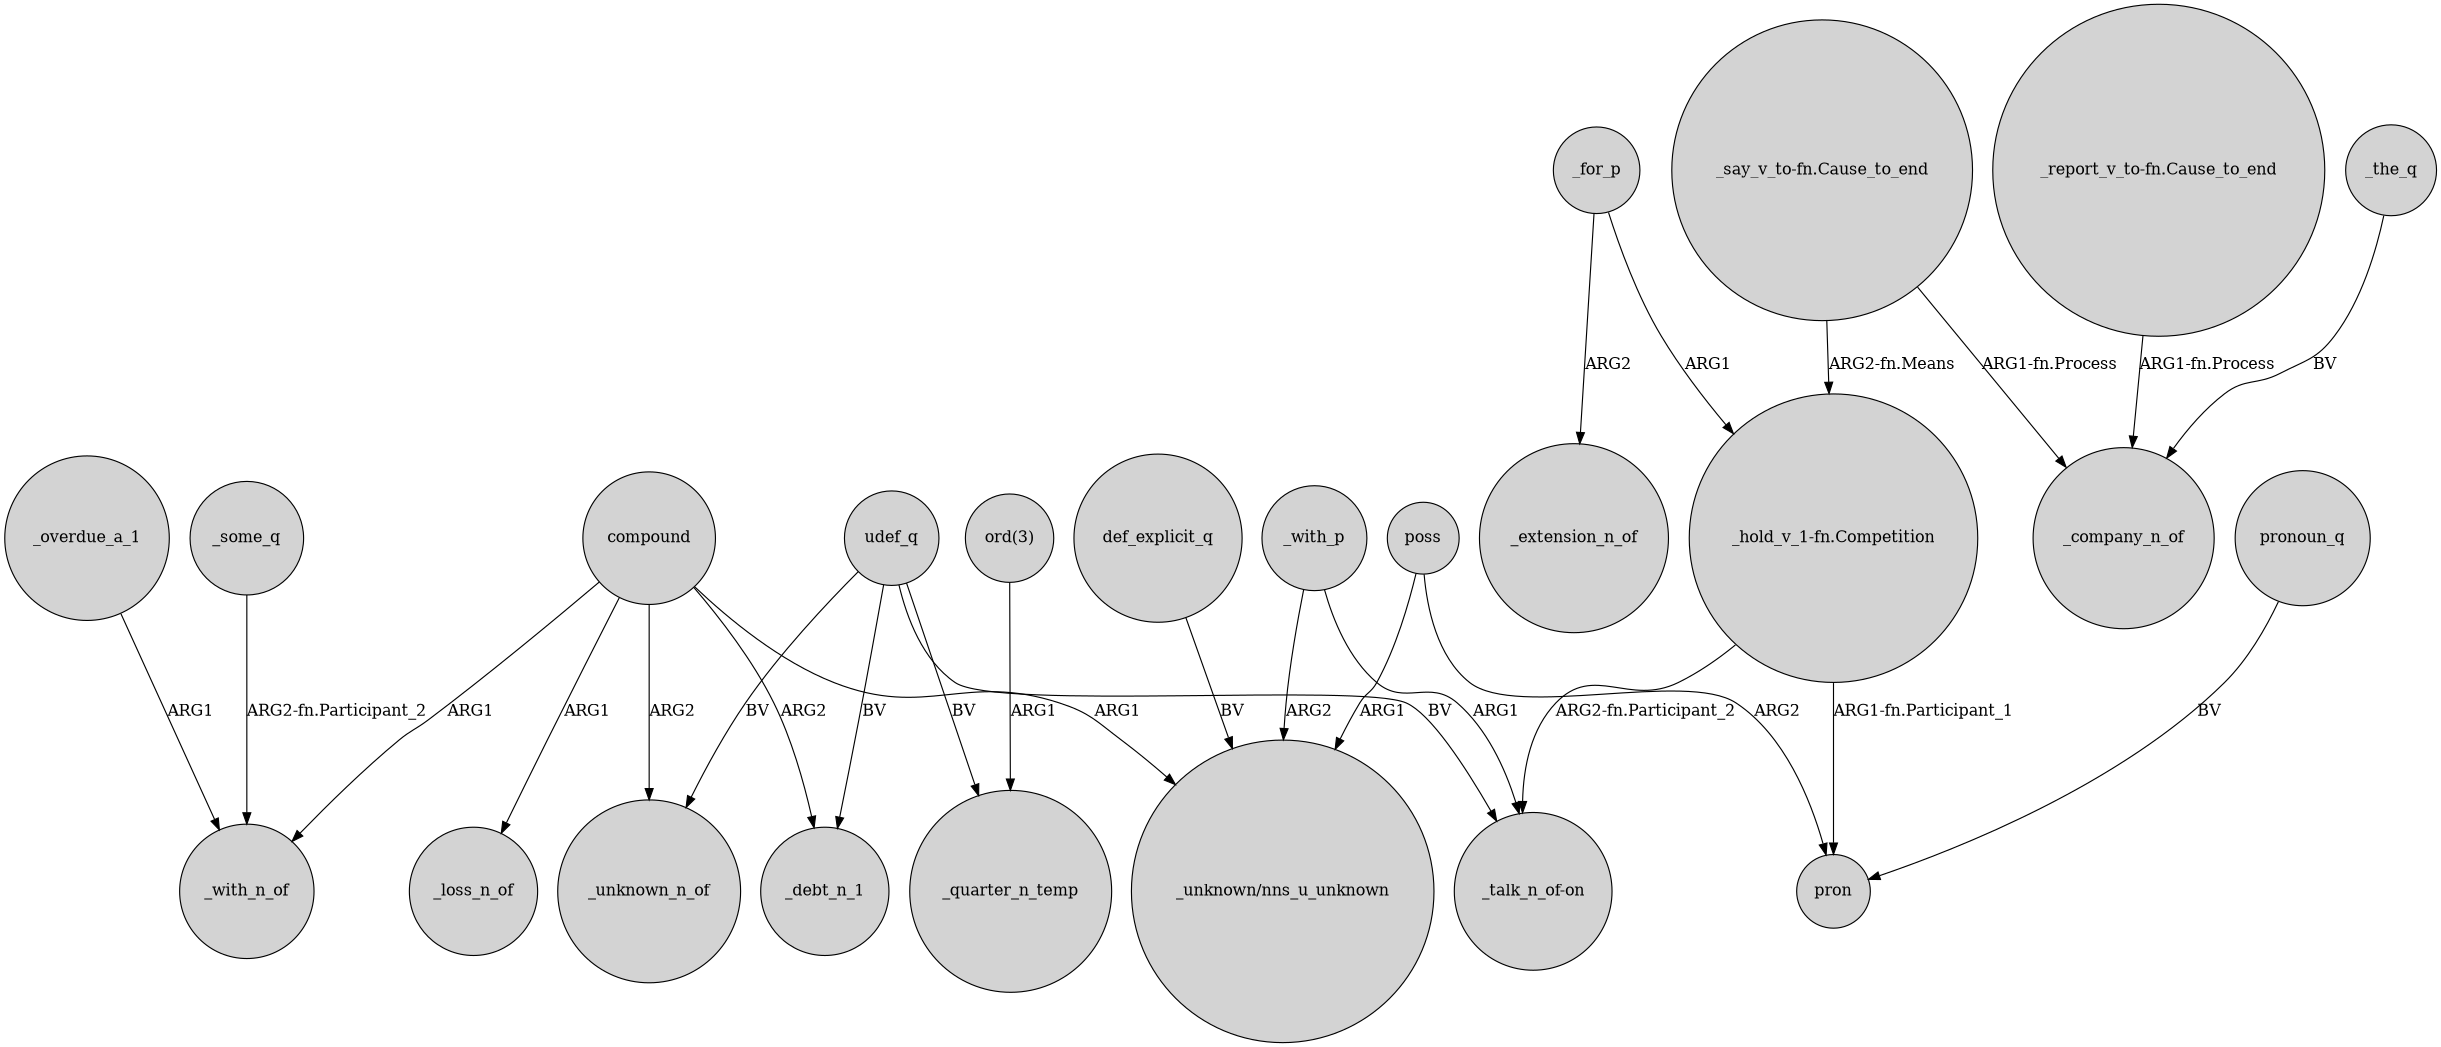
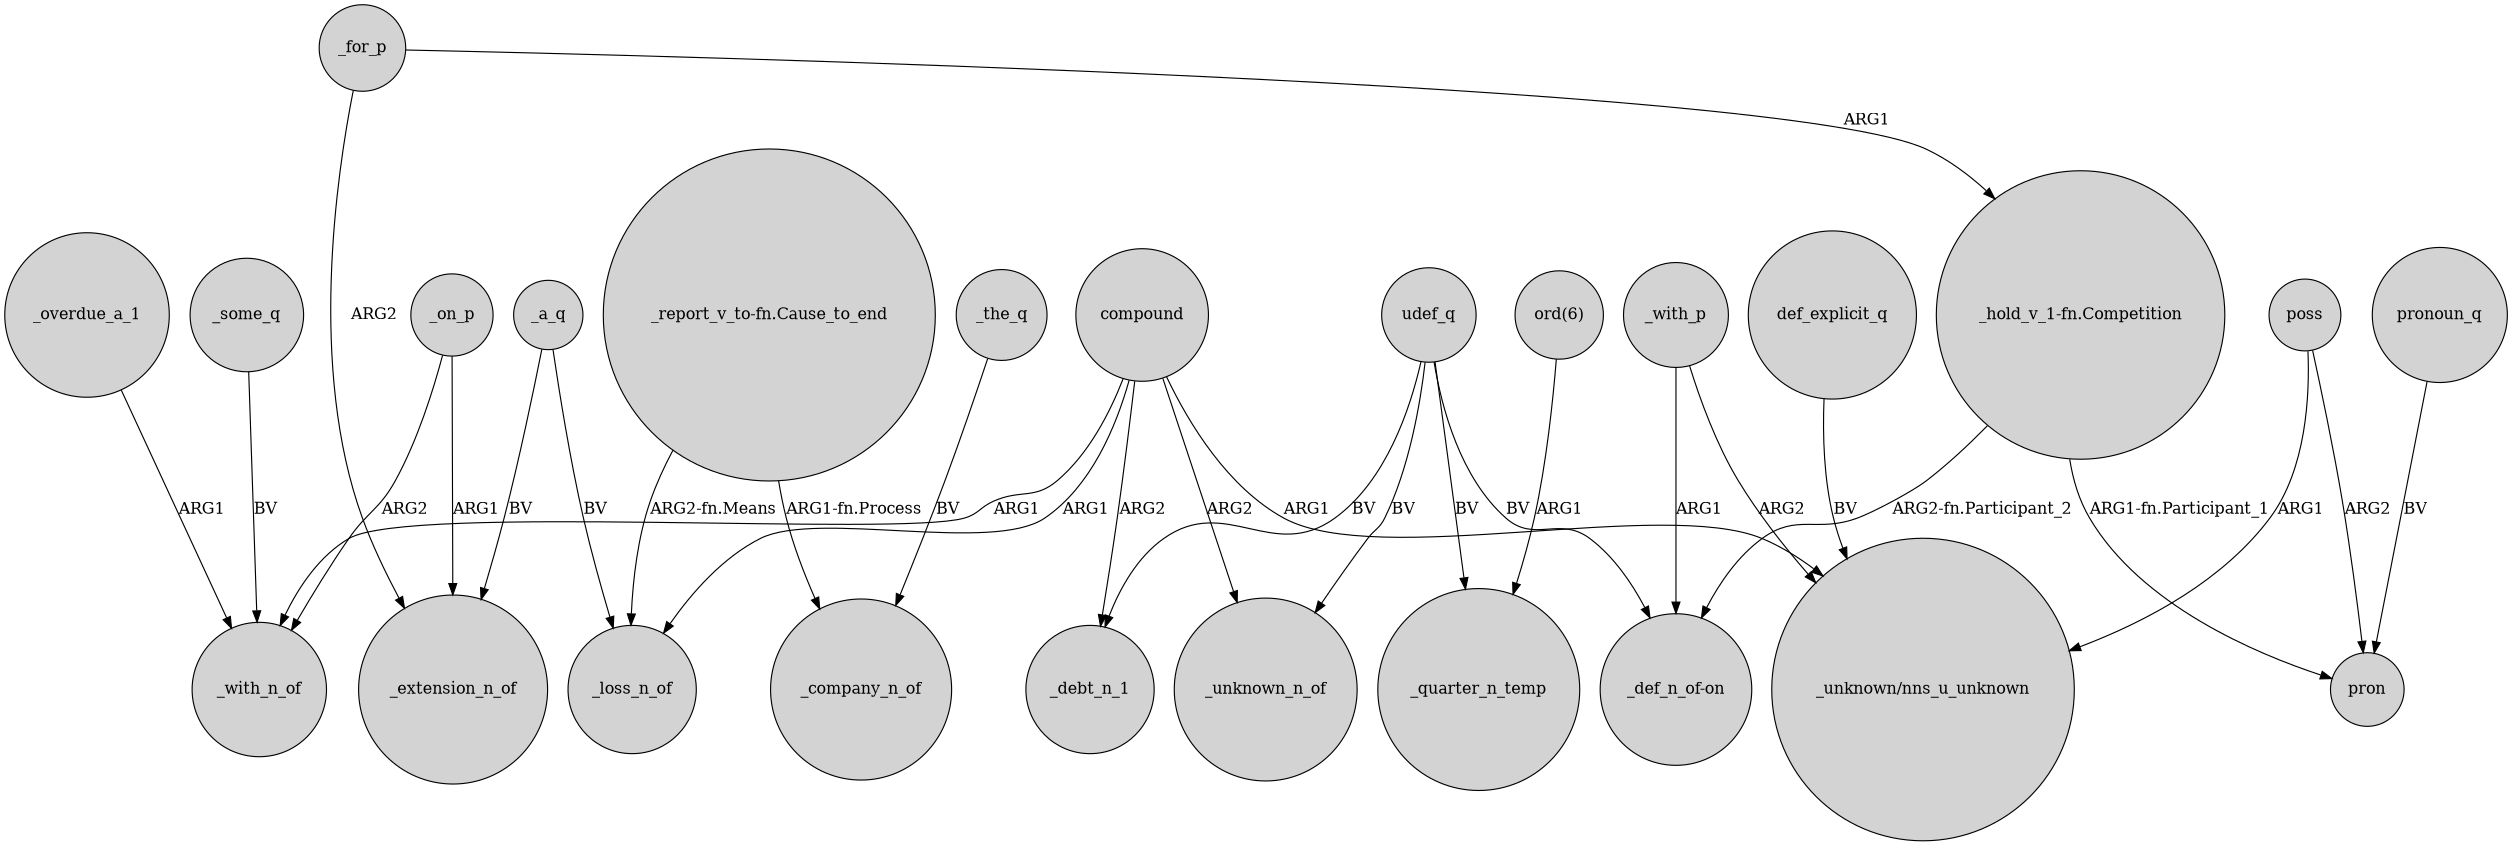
(1822, 170) -> none
none -> (452, 315)
none -> (548, 315)
none -> (642, 529)
(1010, 538) -> (1559, 315)
(337, 711) -> (266, 510)
(1533, 891) -> (1676, 690)
